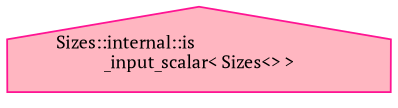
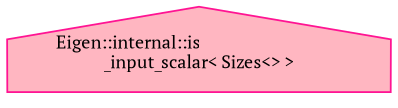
(199, 54) -> (199, 54)
